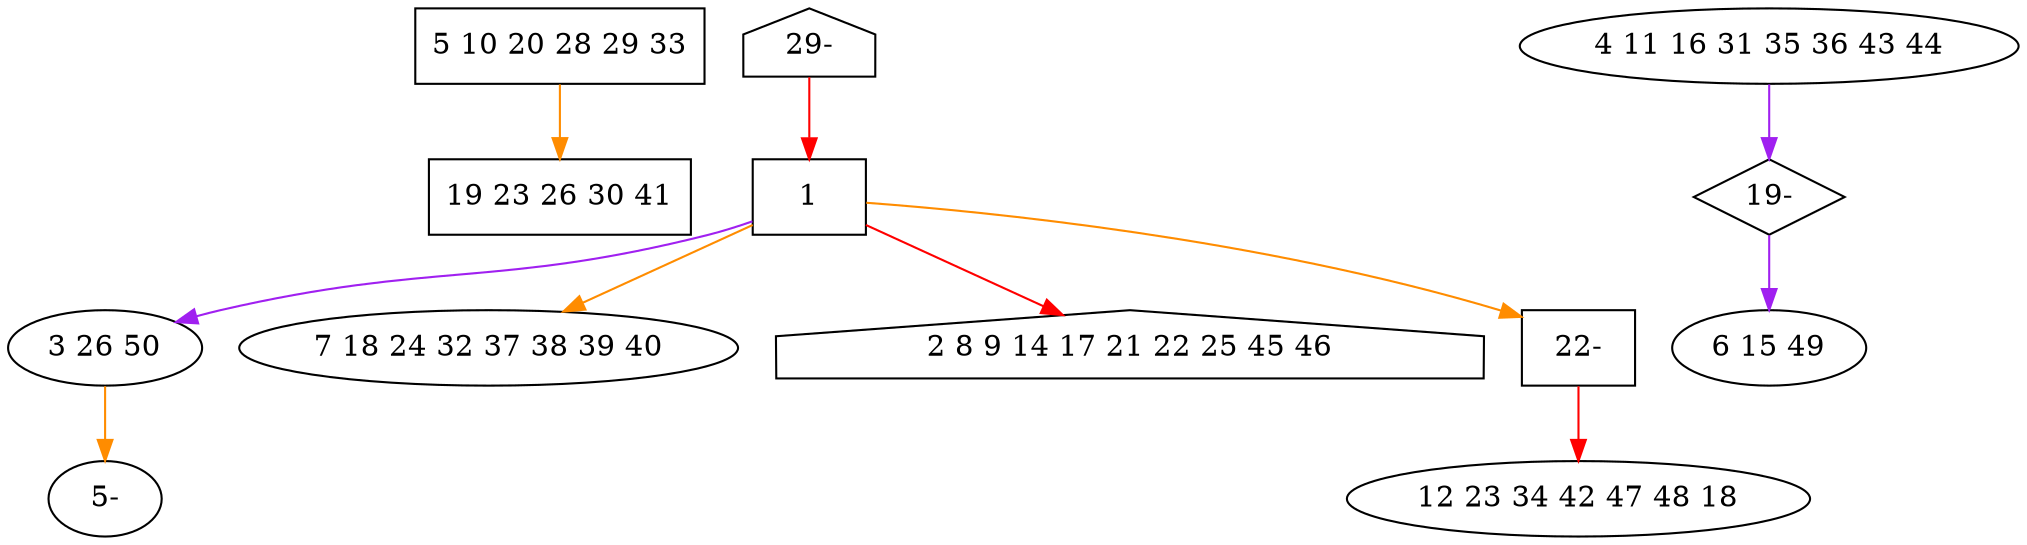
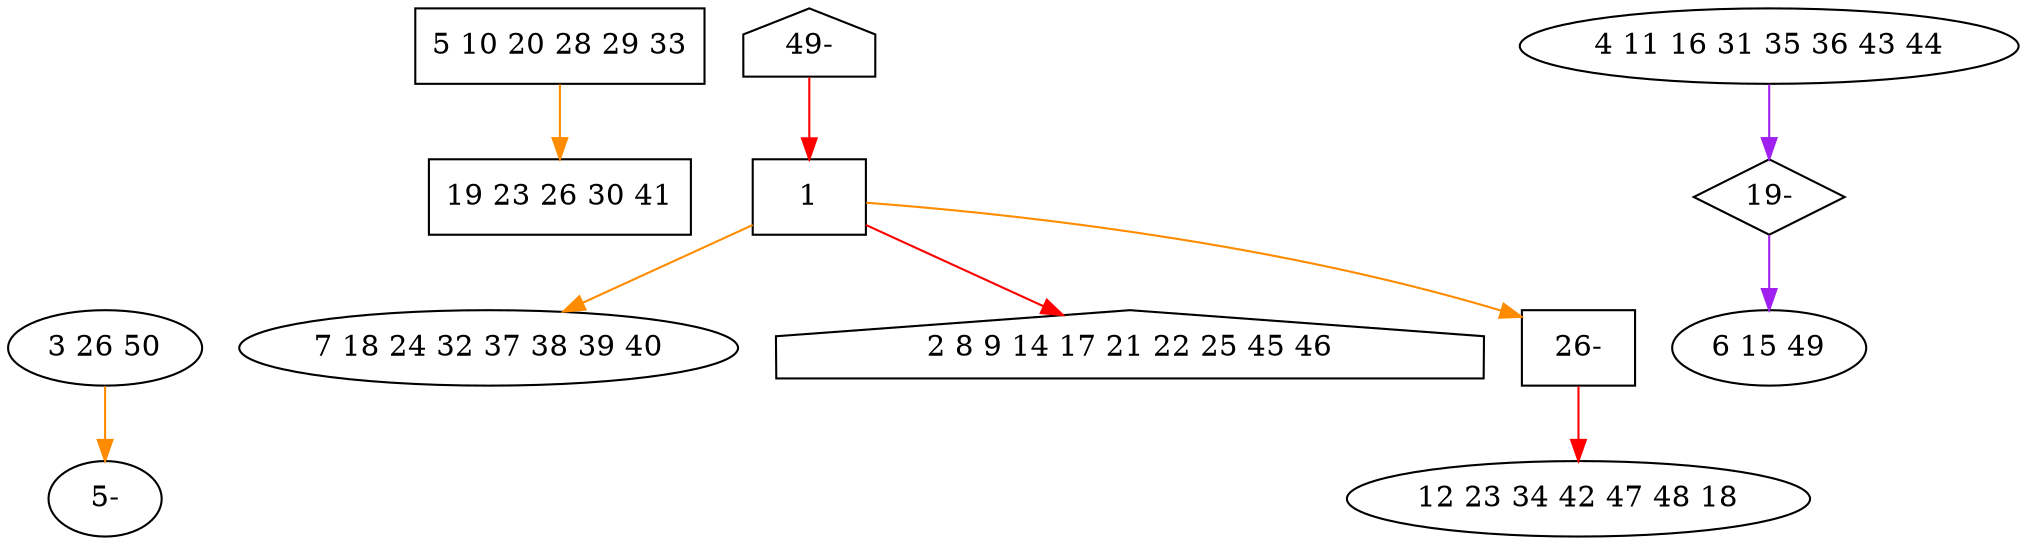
(809, 46) -> (809, 46)
(475, 273) -> none
(1578, 348) -> (1578, 348)
